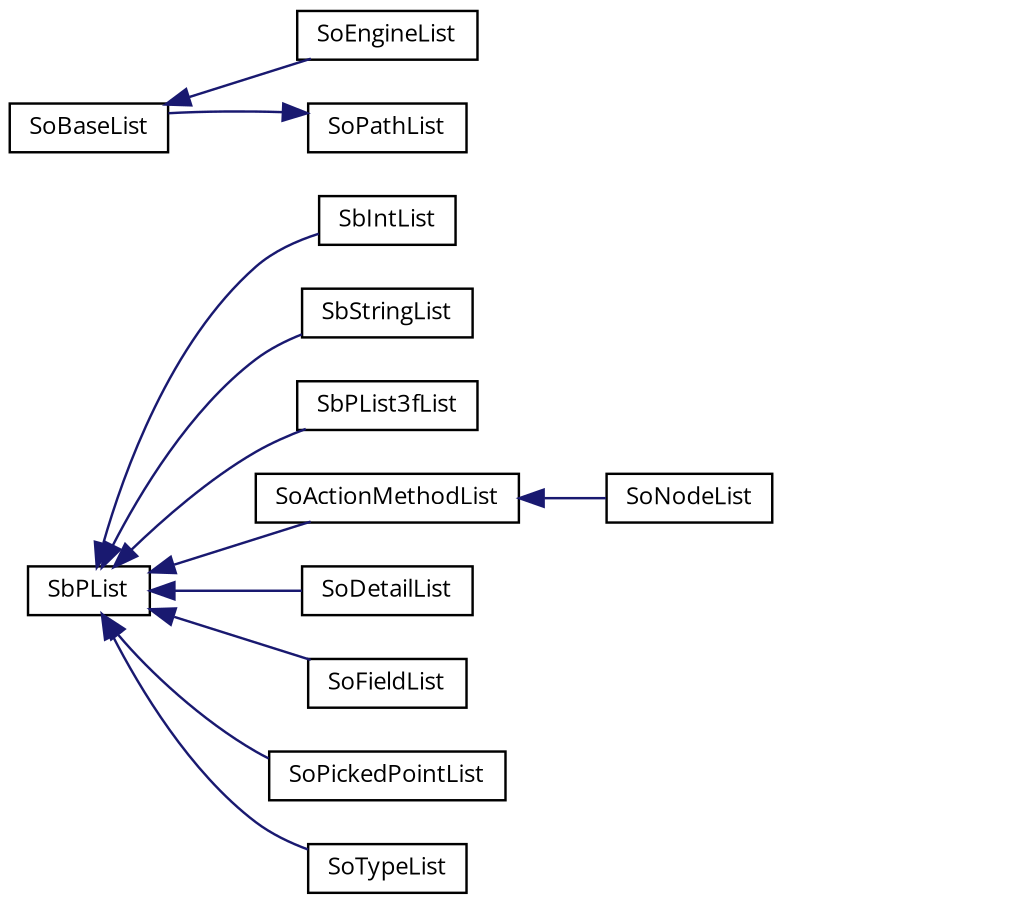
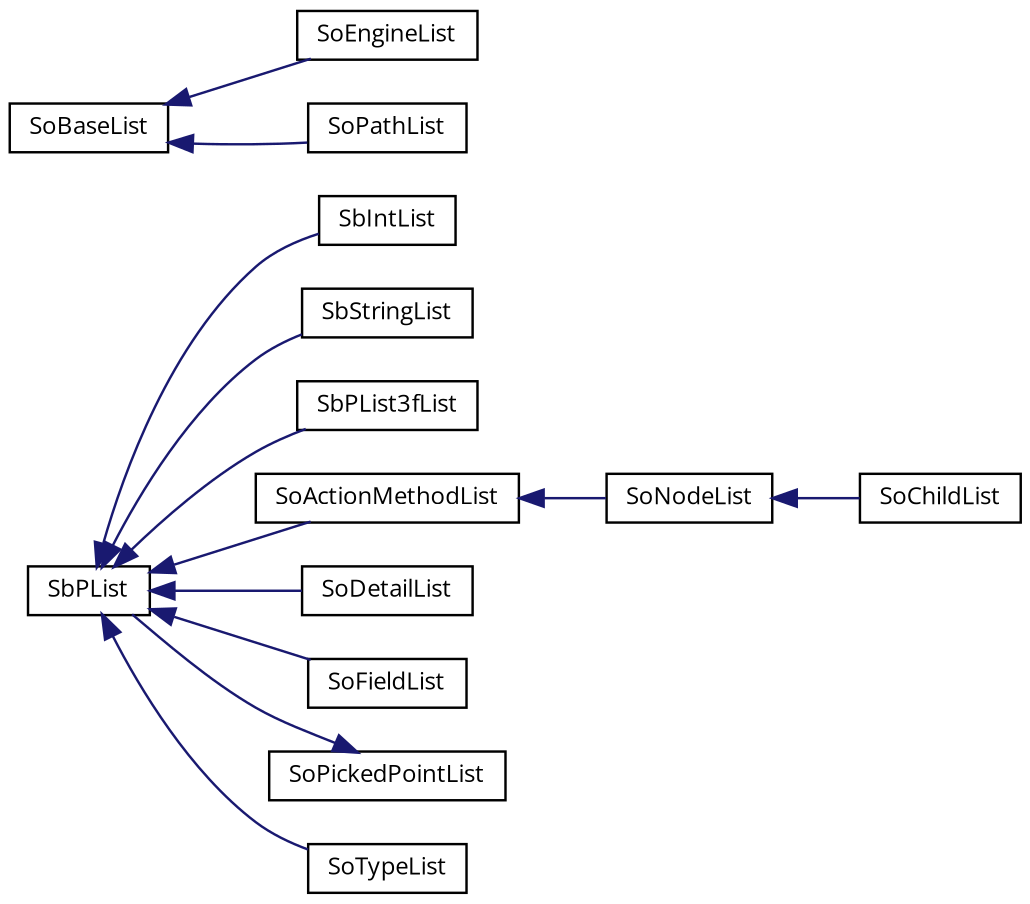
(225, 112) -> (250, 144)
none -> (940, 498)
(188, 703) -> (227, 689)
